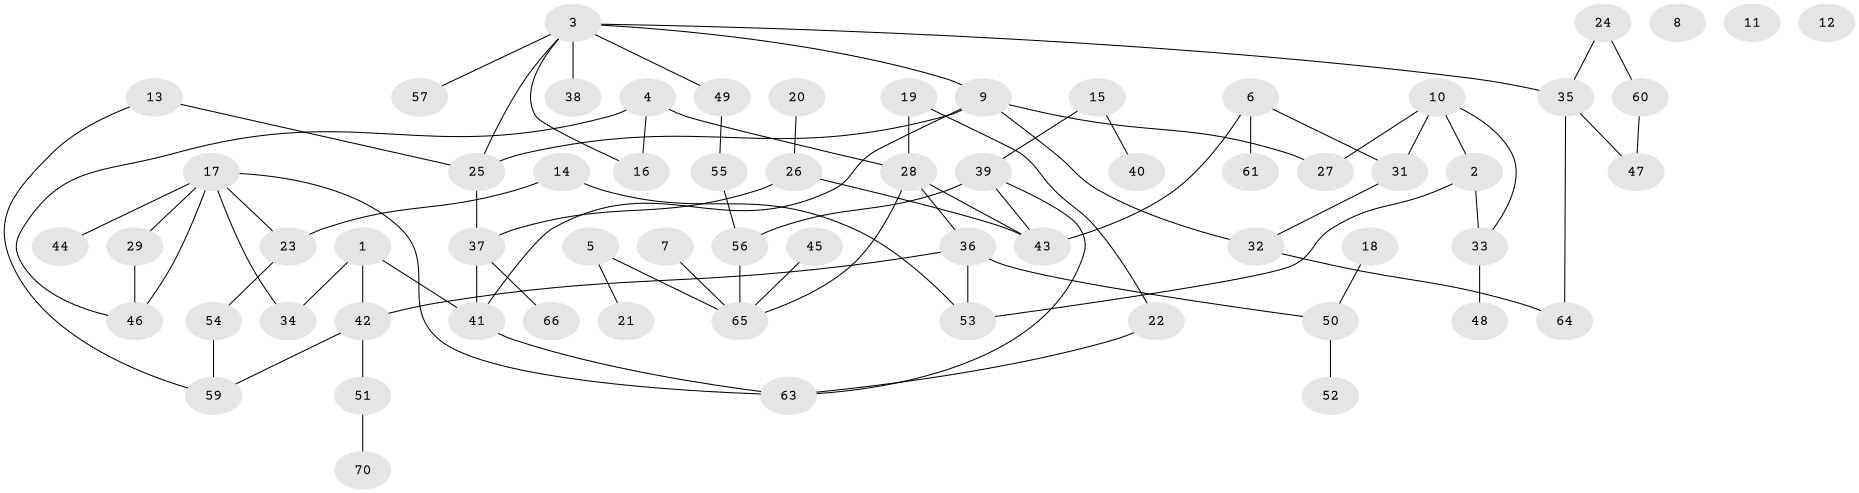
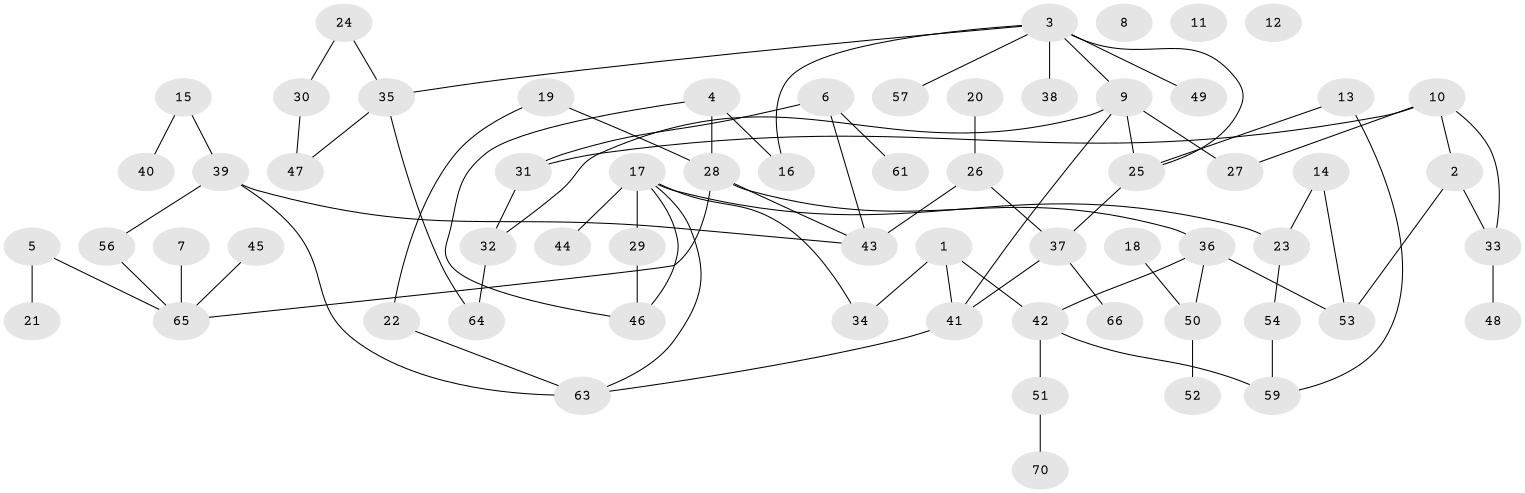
(1640, 97) -> (302, 97)
(719, 172) -> none
